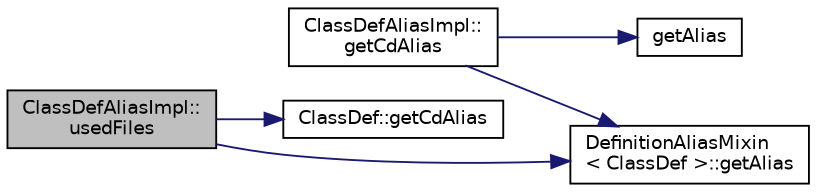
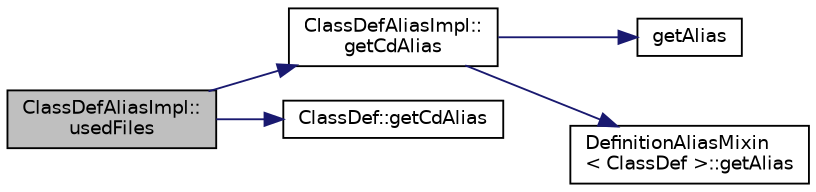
(383, 161) -> (243, 81)
